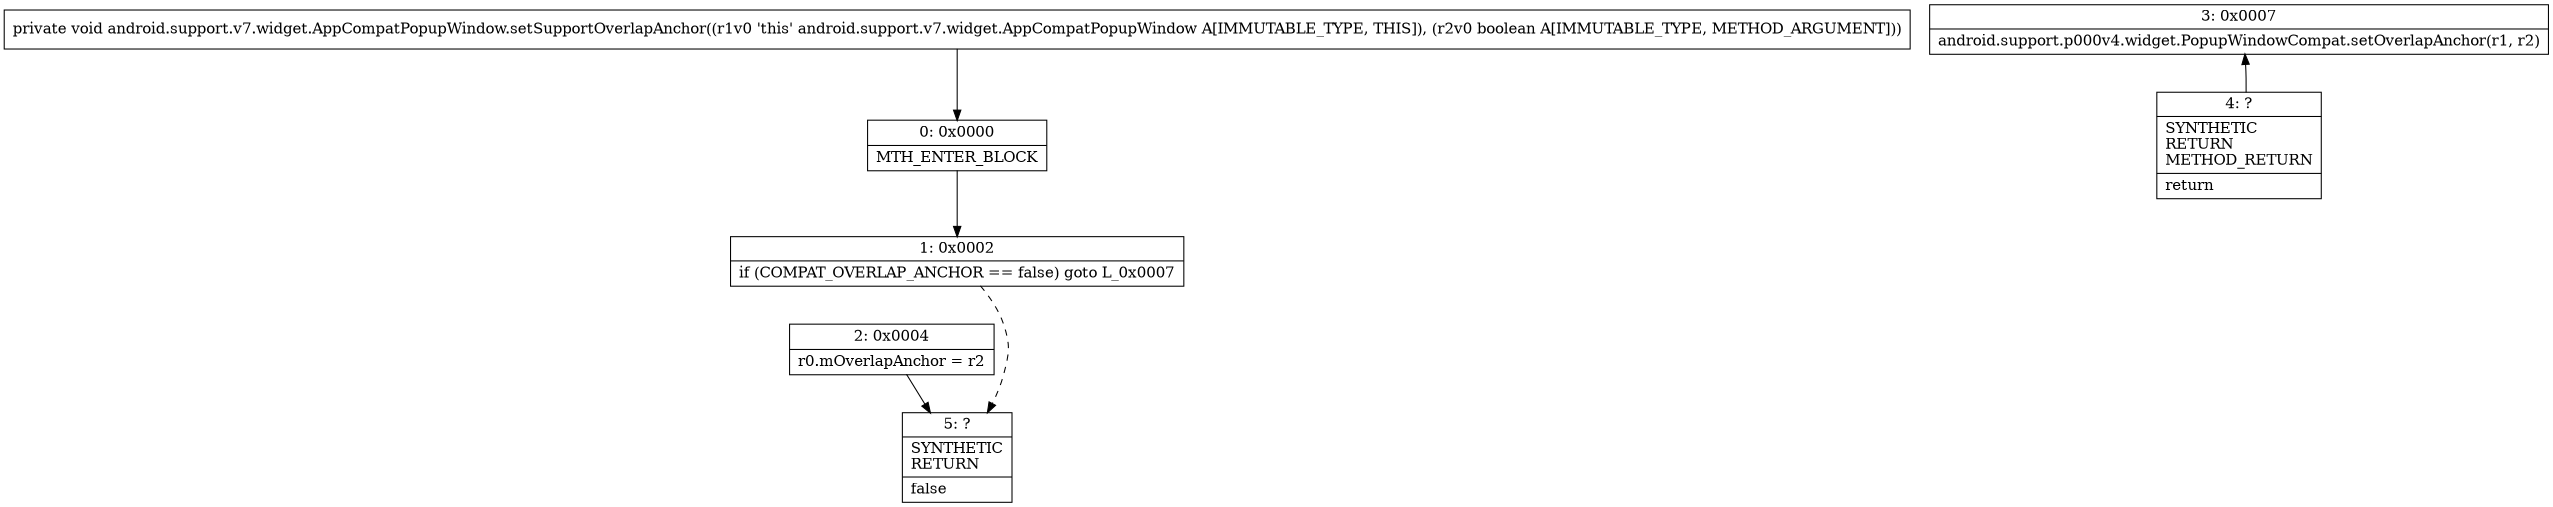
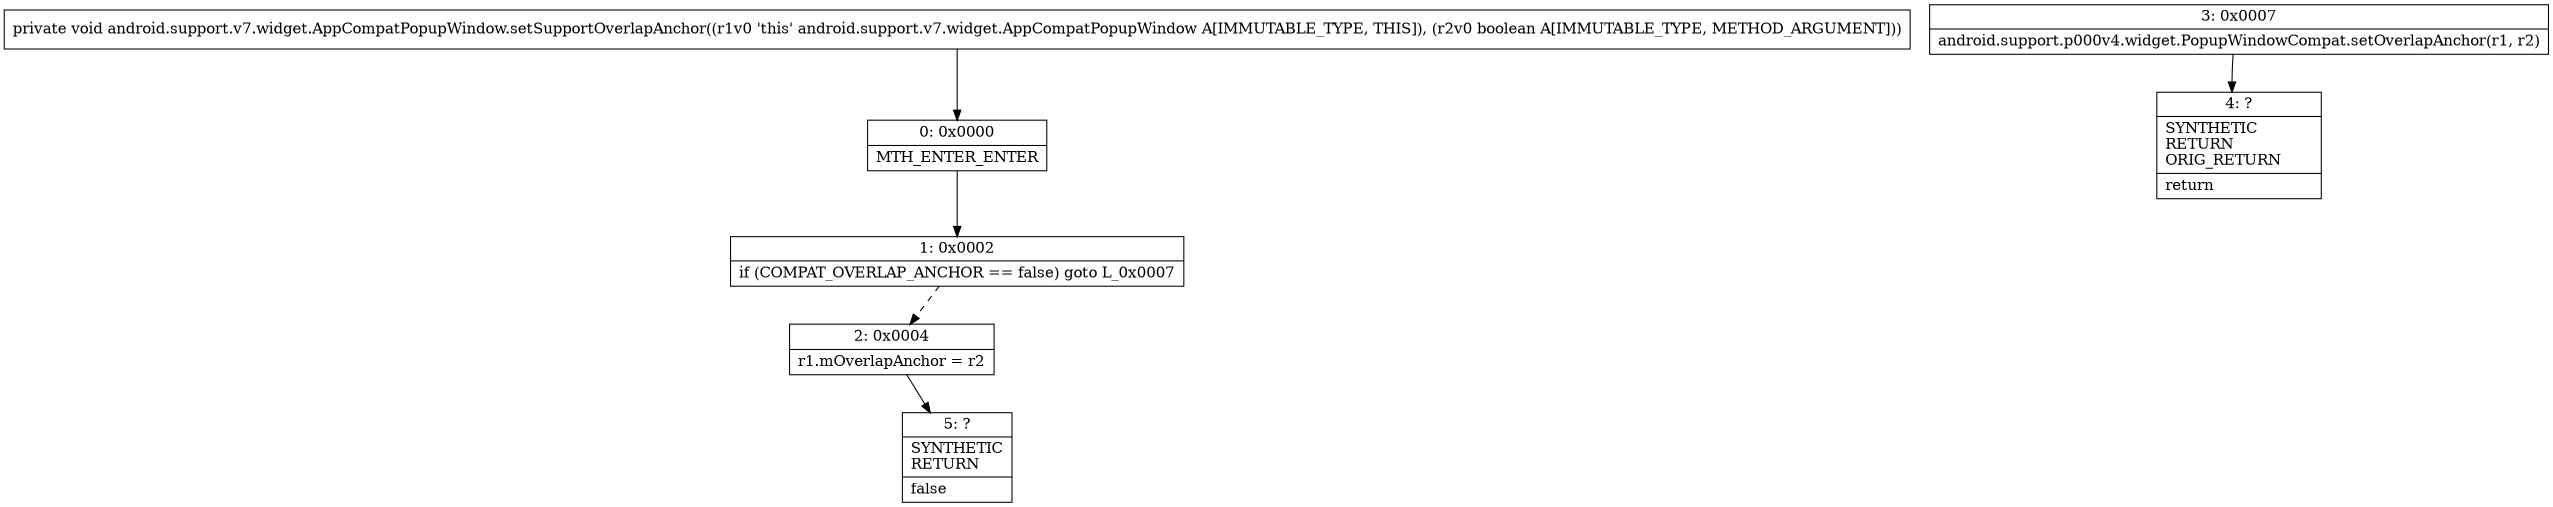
(2246, 78) -> (2232, 68)
(957, 158) -> (957, 158)
(2239, 160) -> (2223, 160)
(1008, 342) -> (928, 301)
(892, 362) -> (892, 362)
